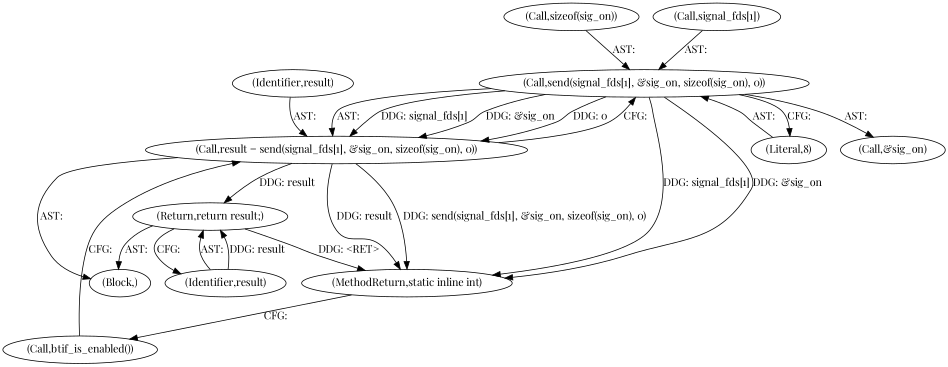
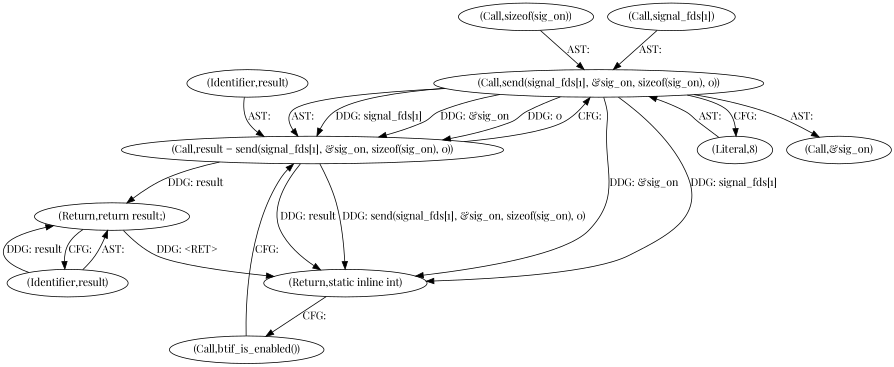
(120, 283) -> none
(407, 283) -> (345, 283)
